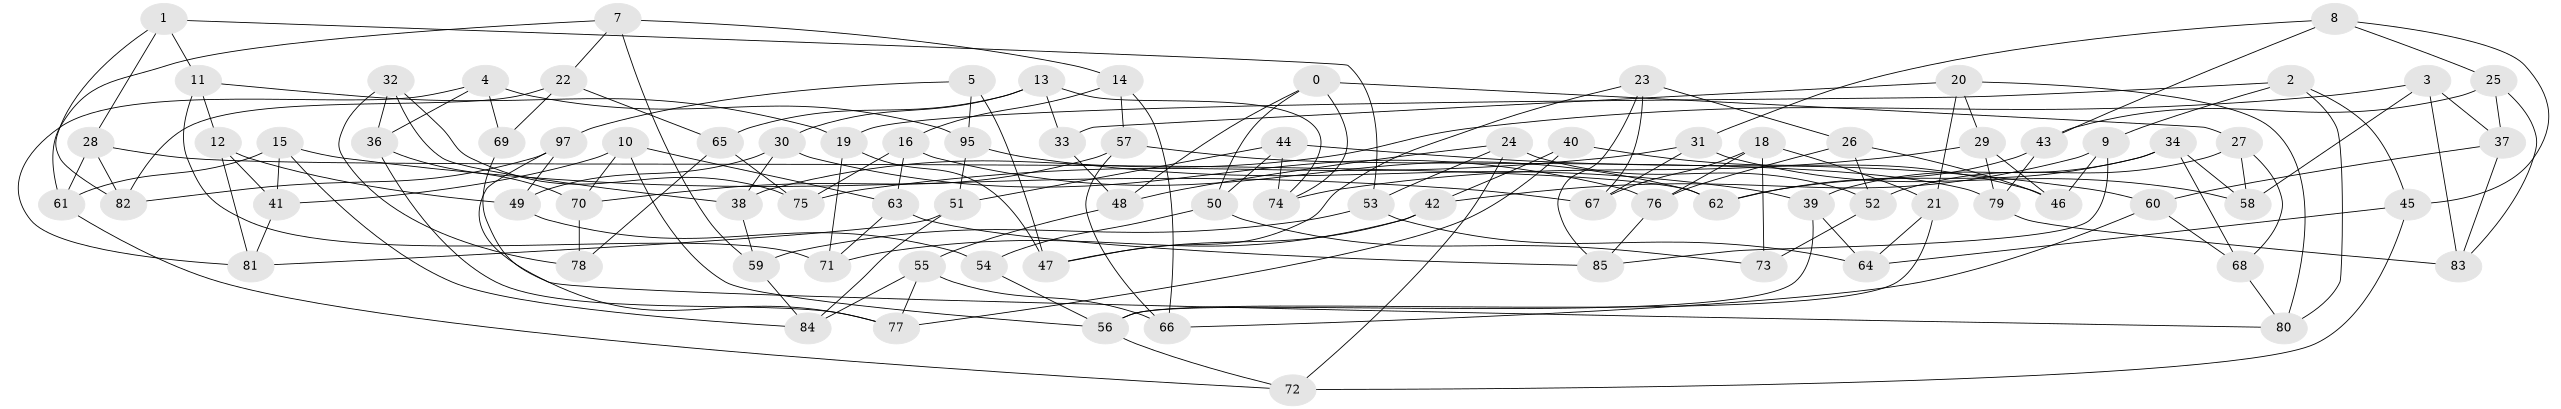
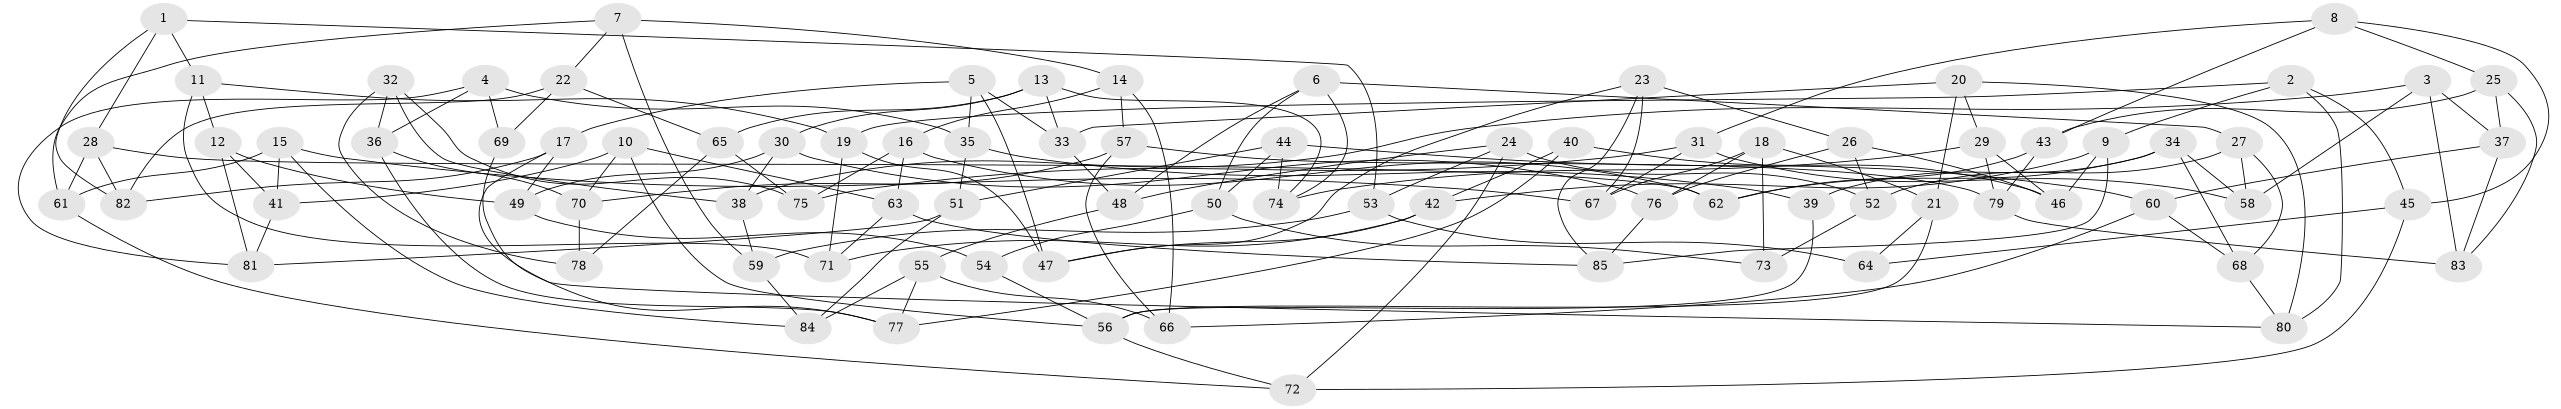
(1317, 81) -> (1317, 81)
none -> (1006, 104)
(564, 143) -> (564, 143)
(968, 143) -> (968, 143)
(1839, 236) -> none
